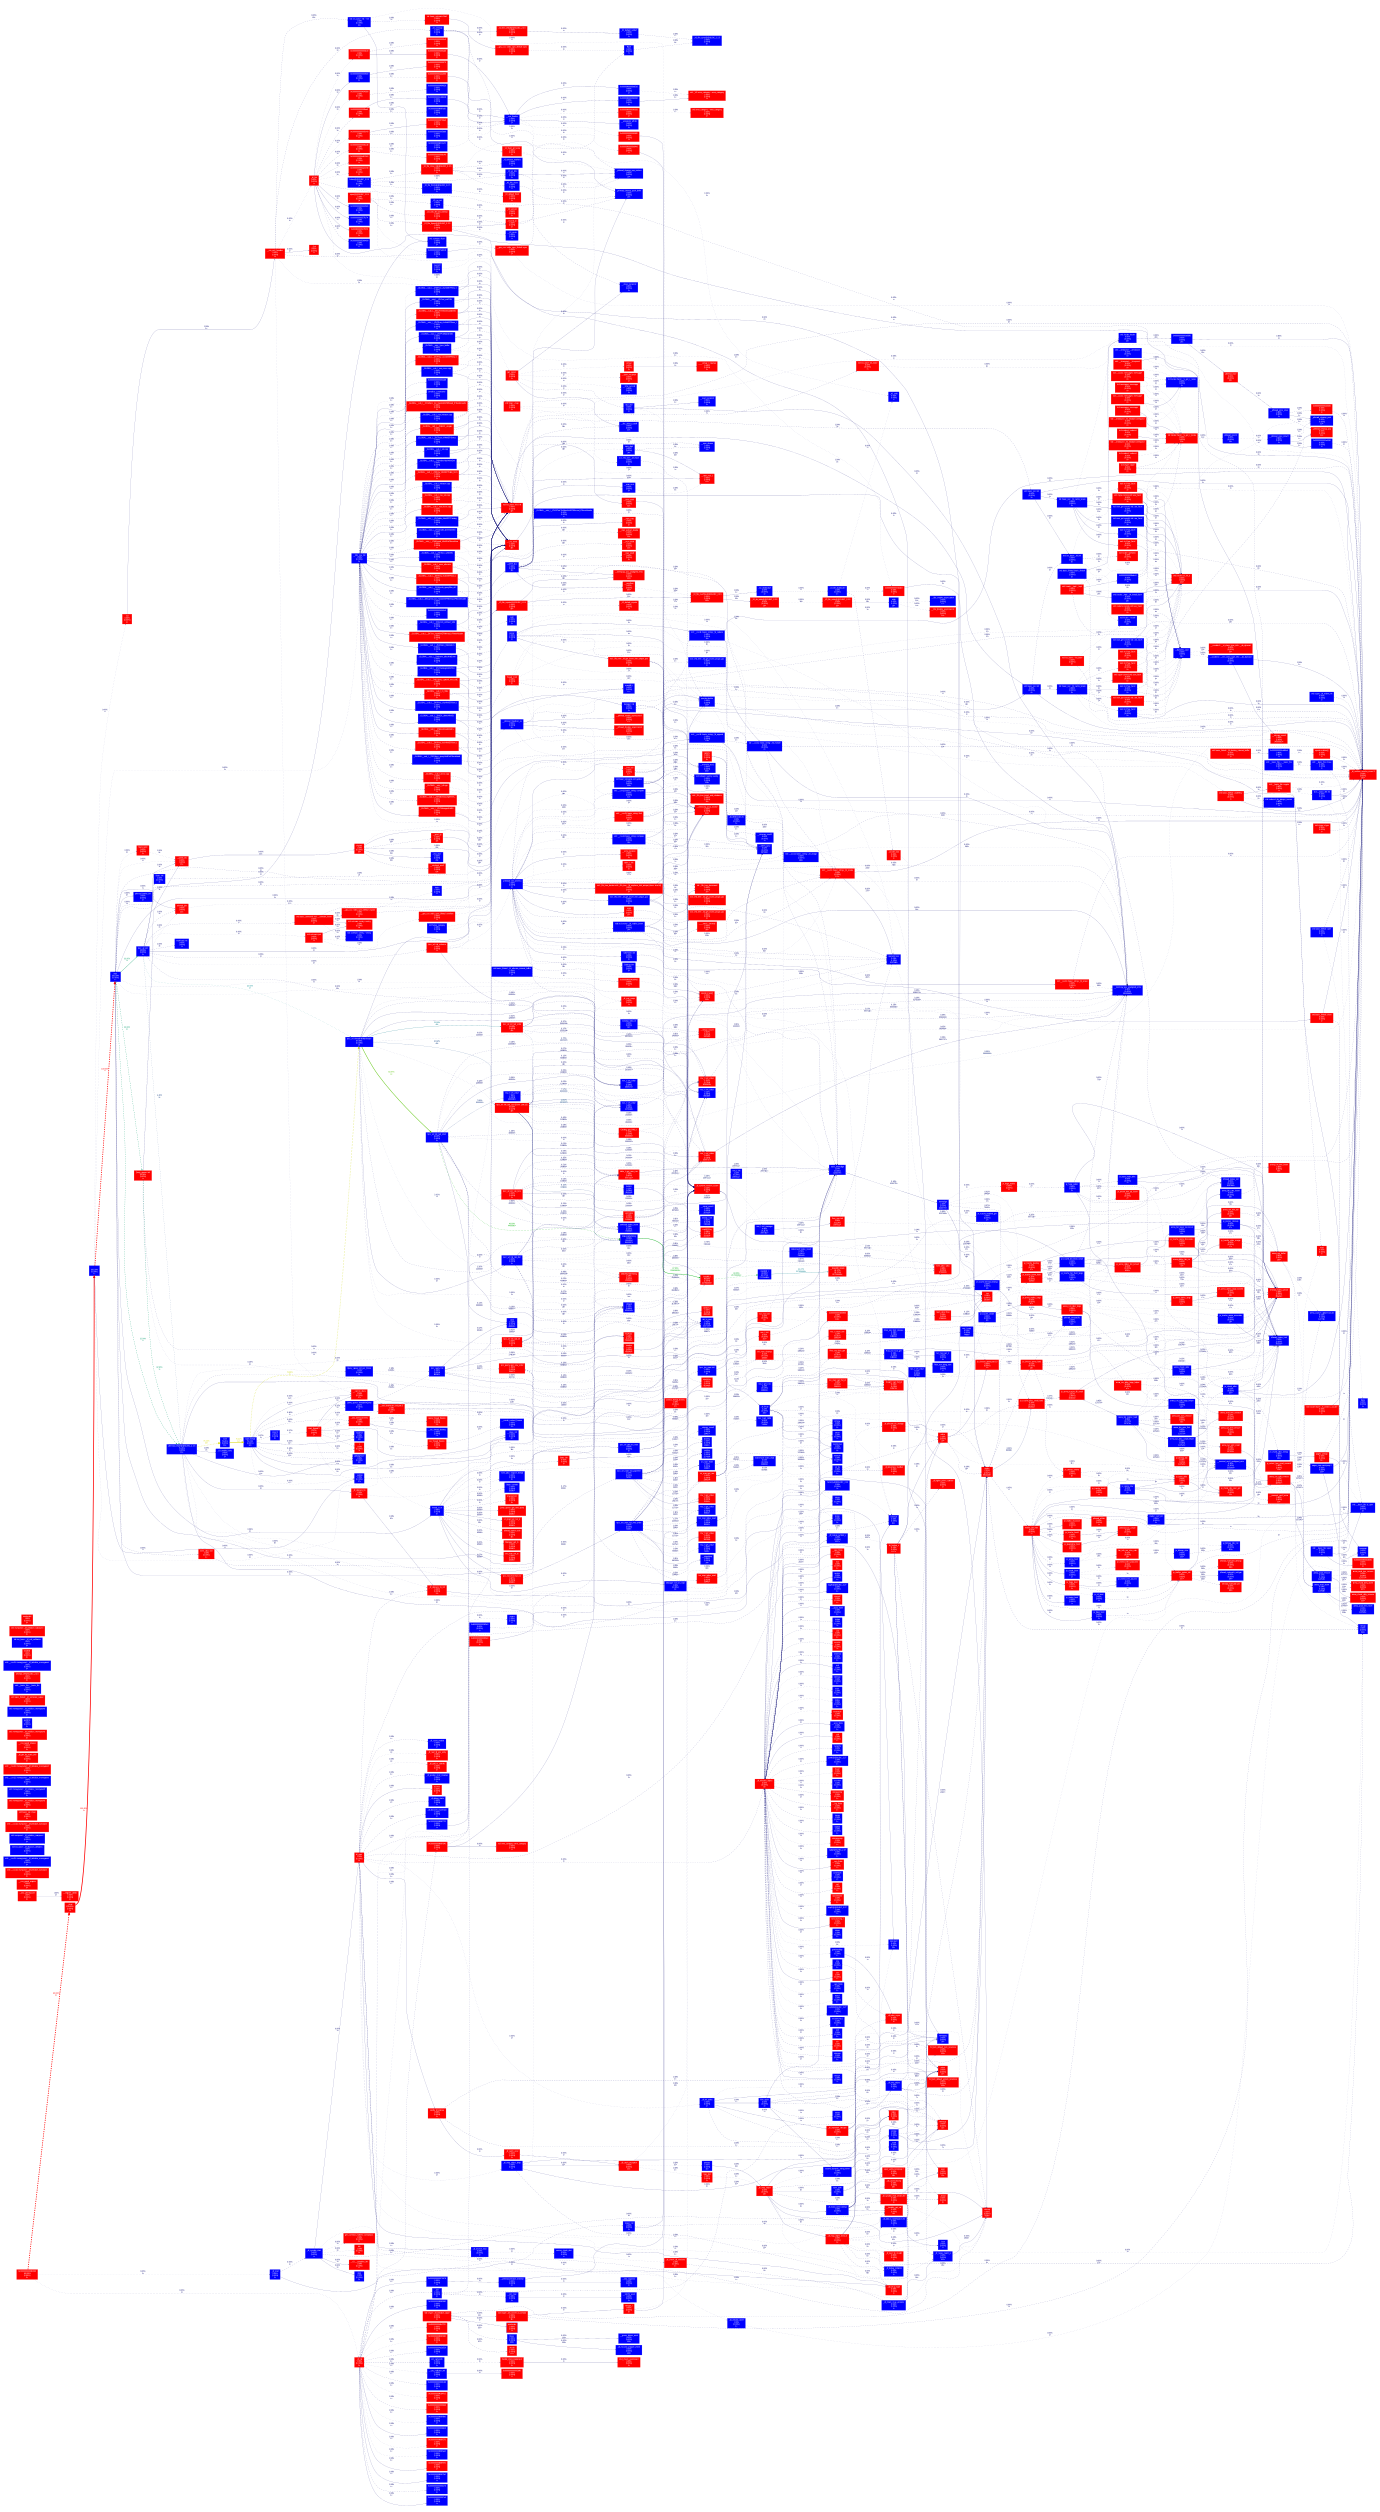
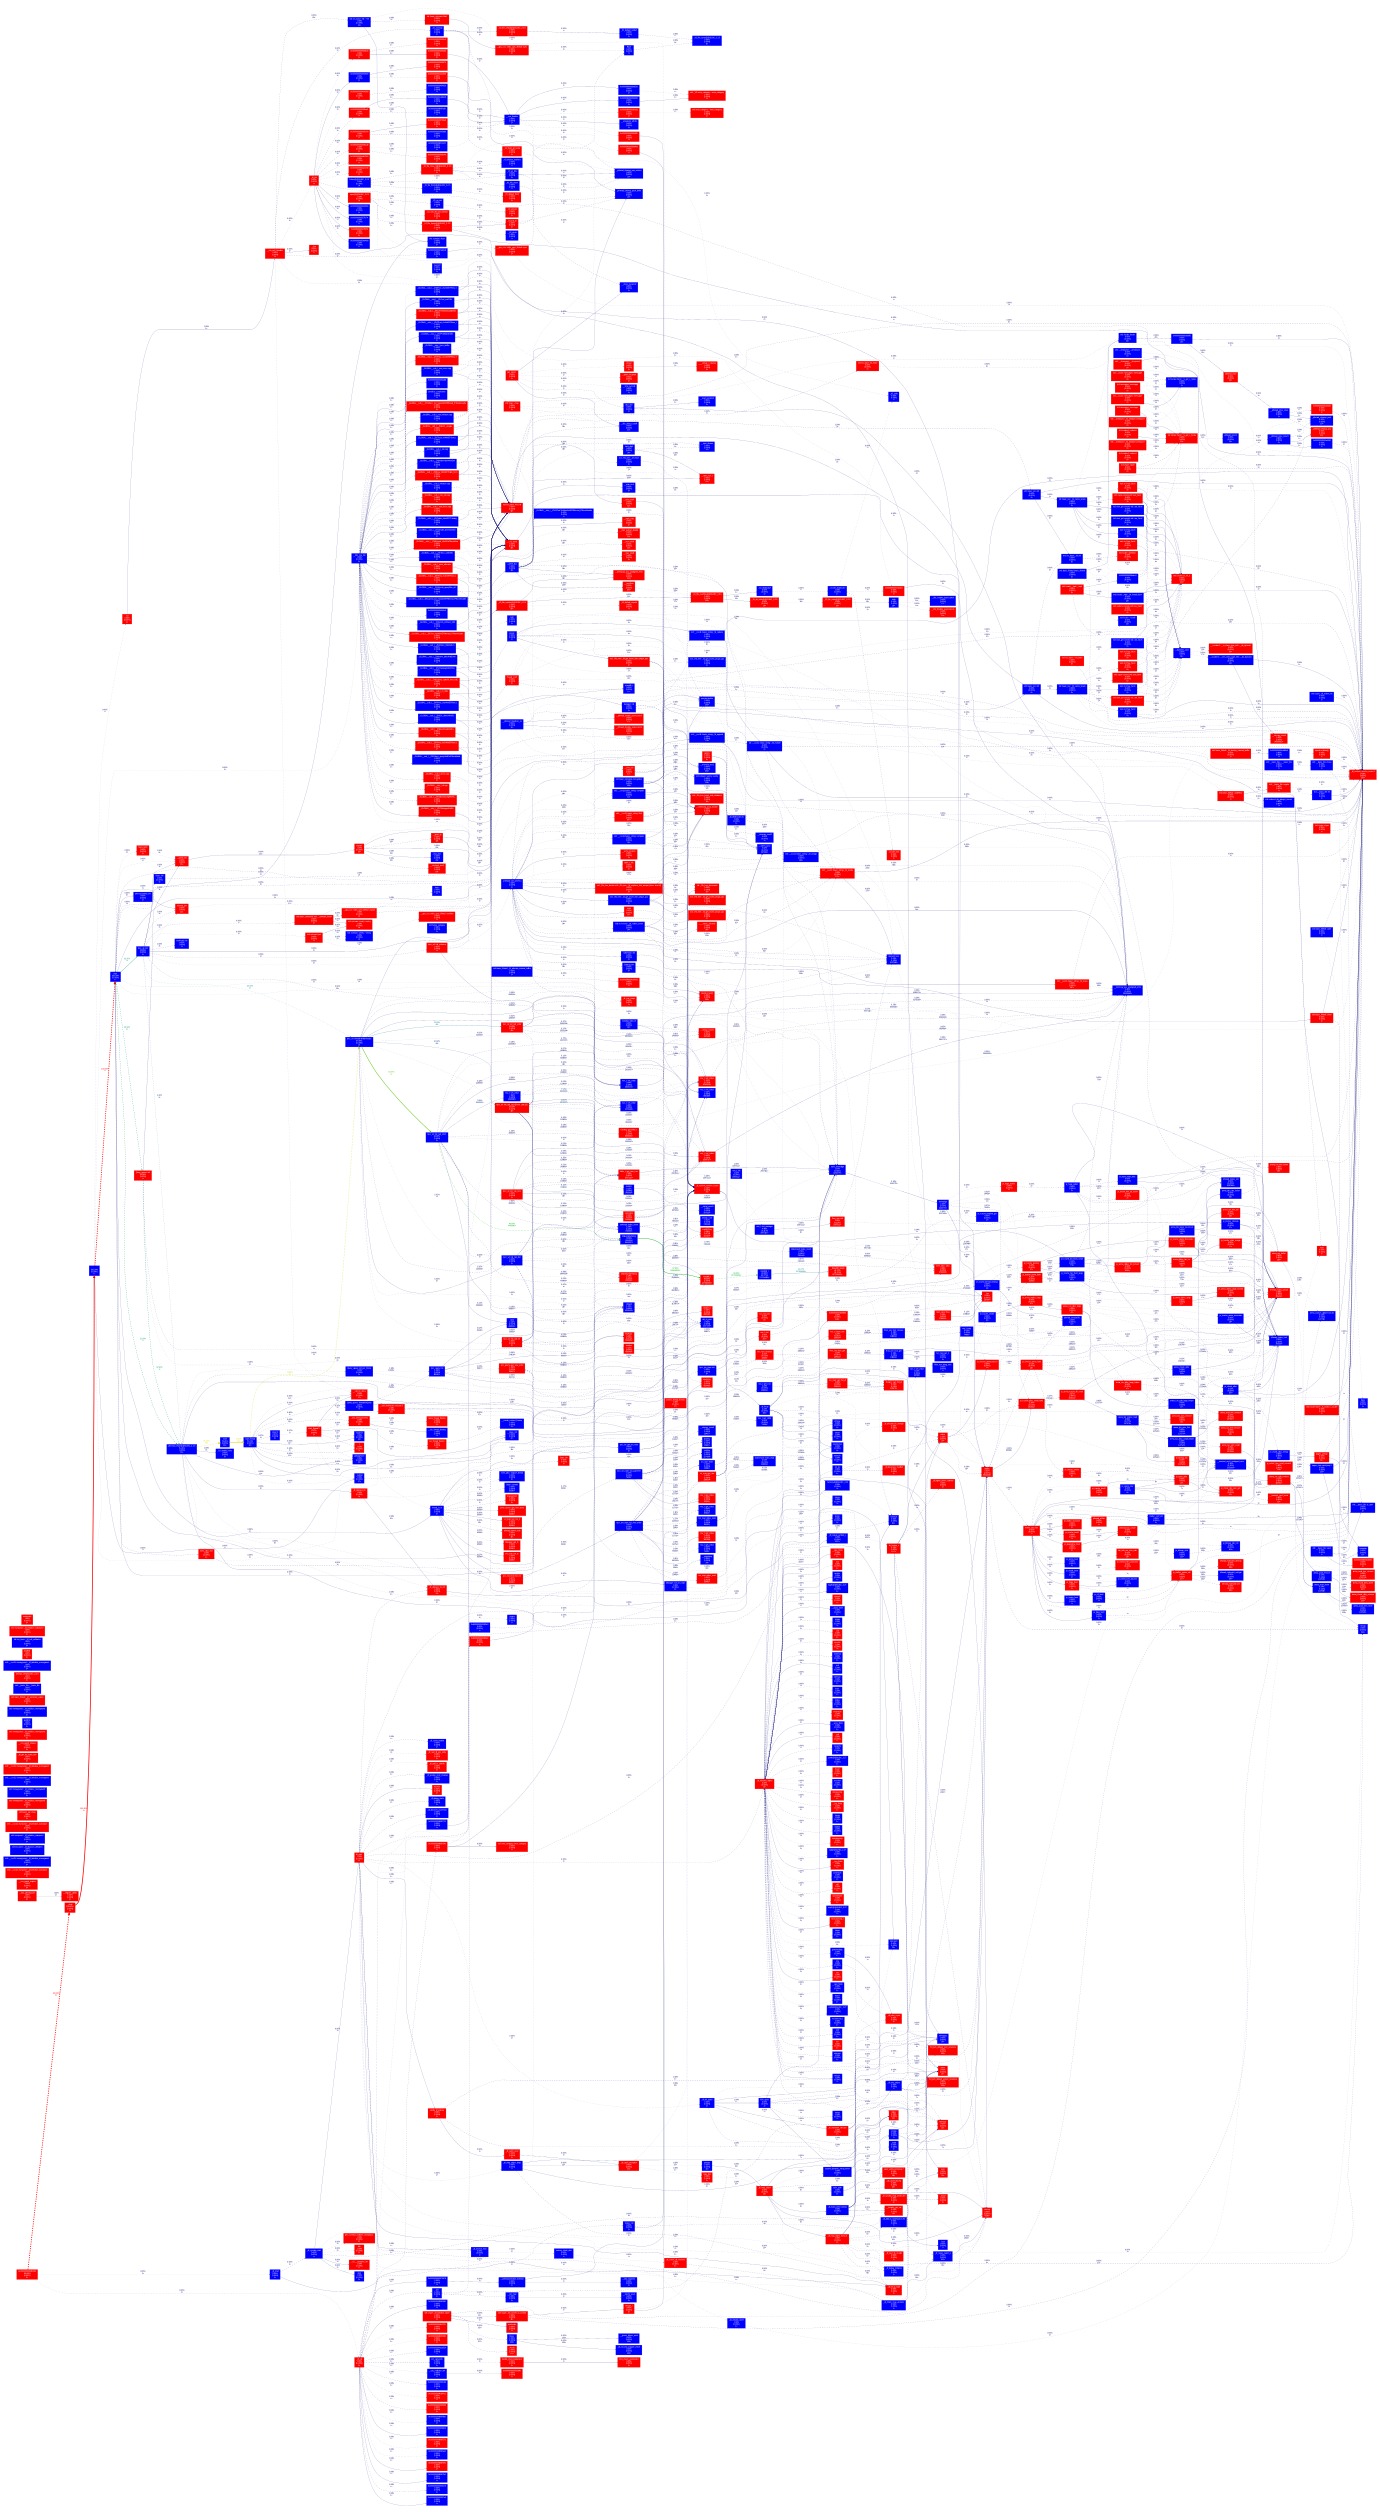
(836, 2203) -> none
